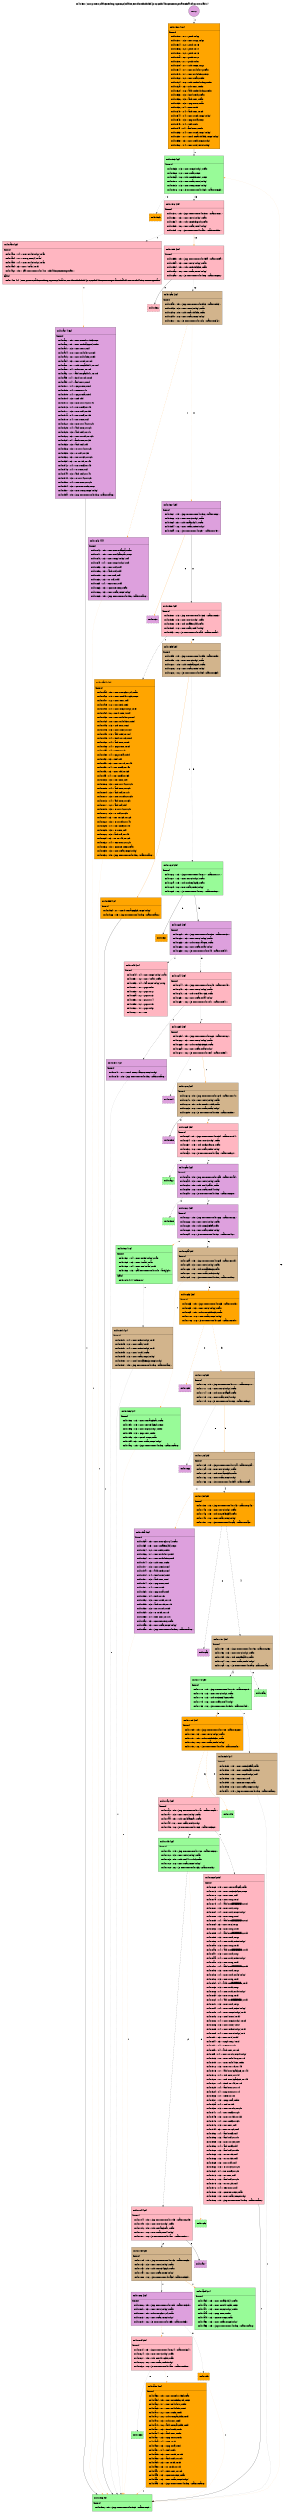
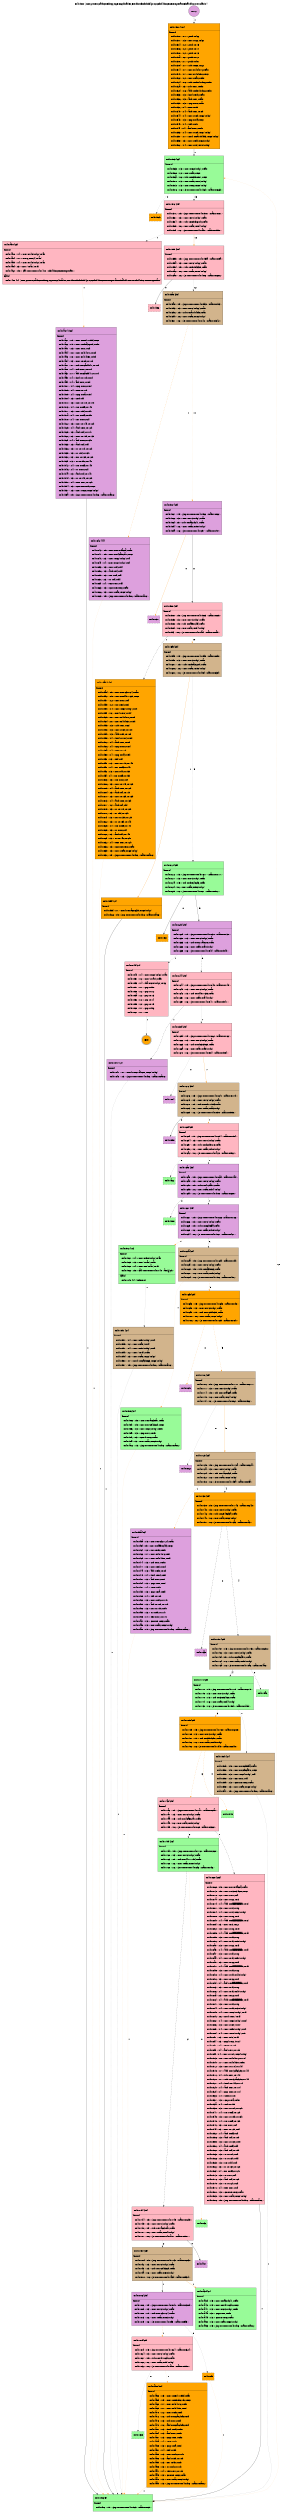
none -> (146, 1040)
